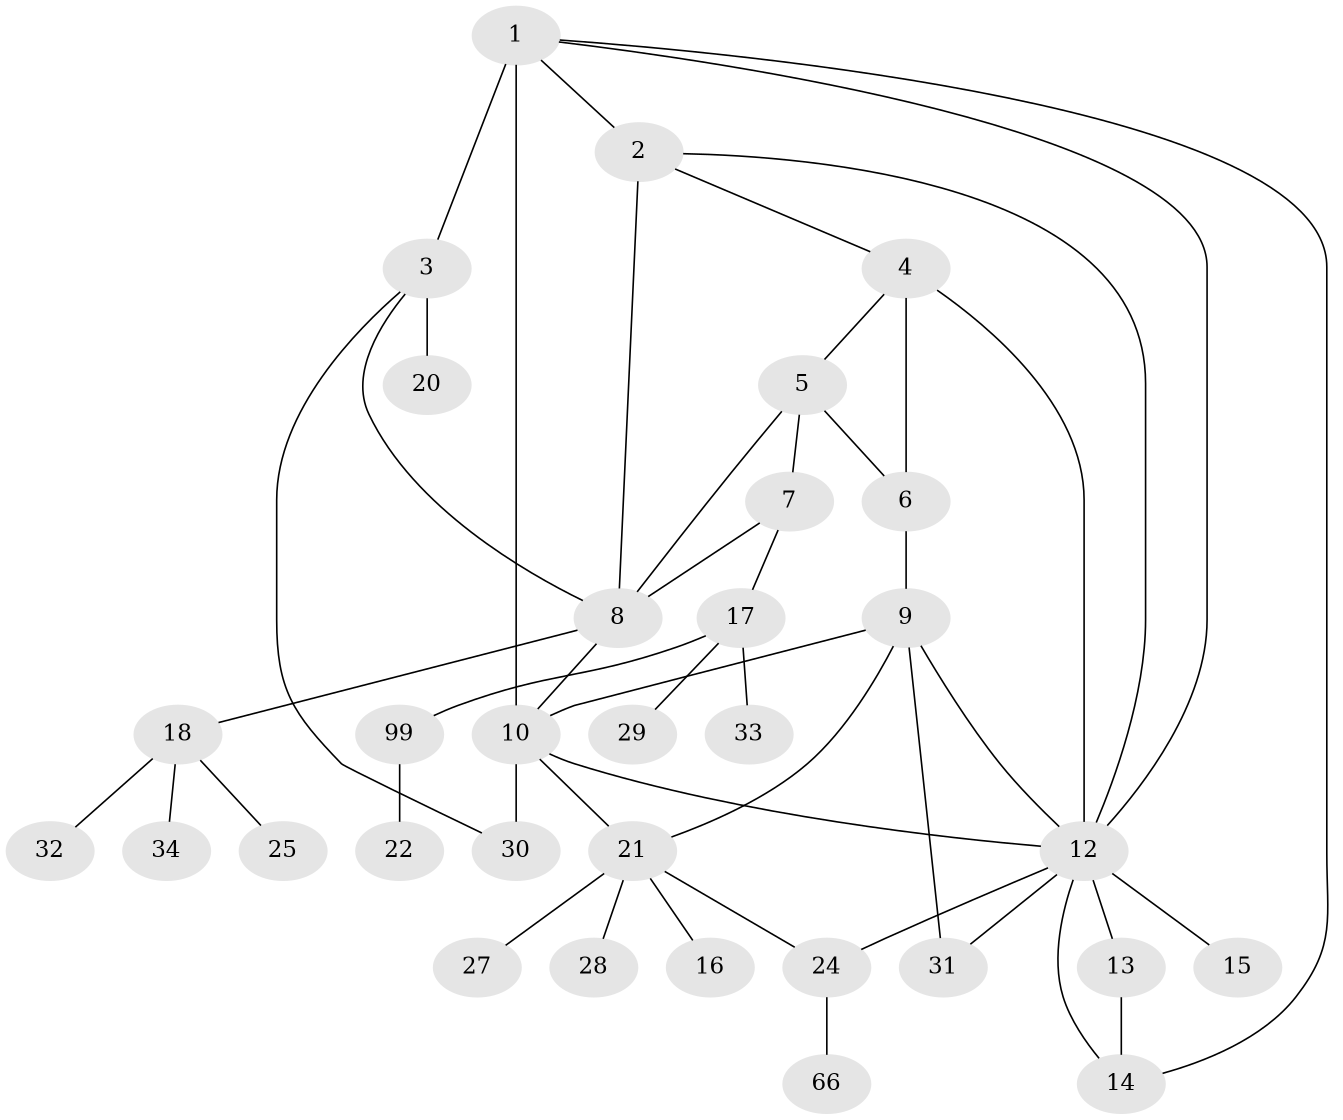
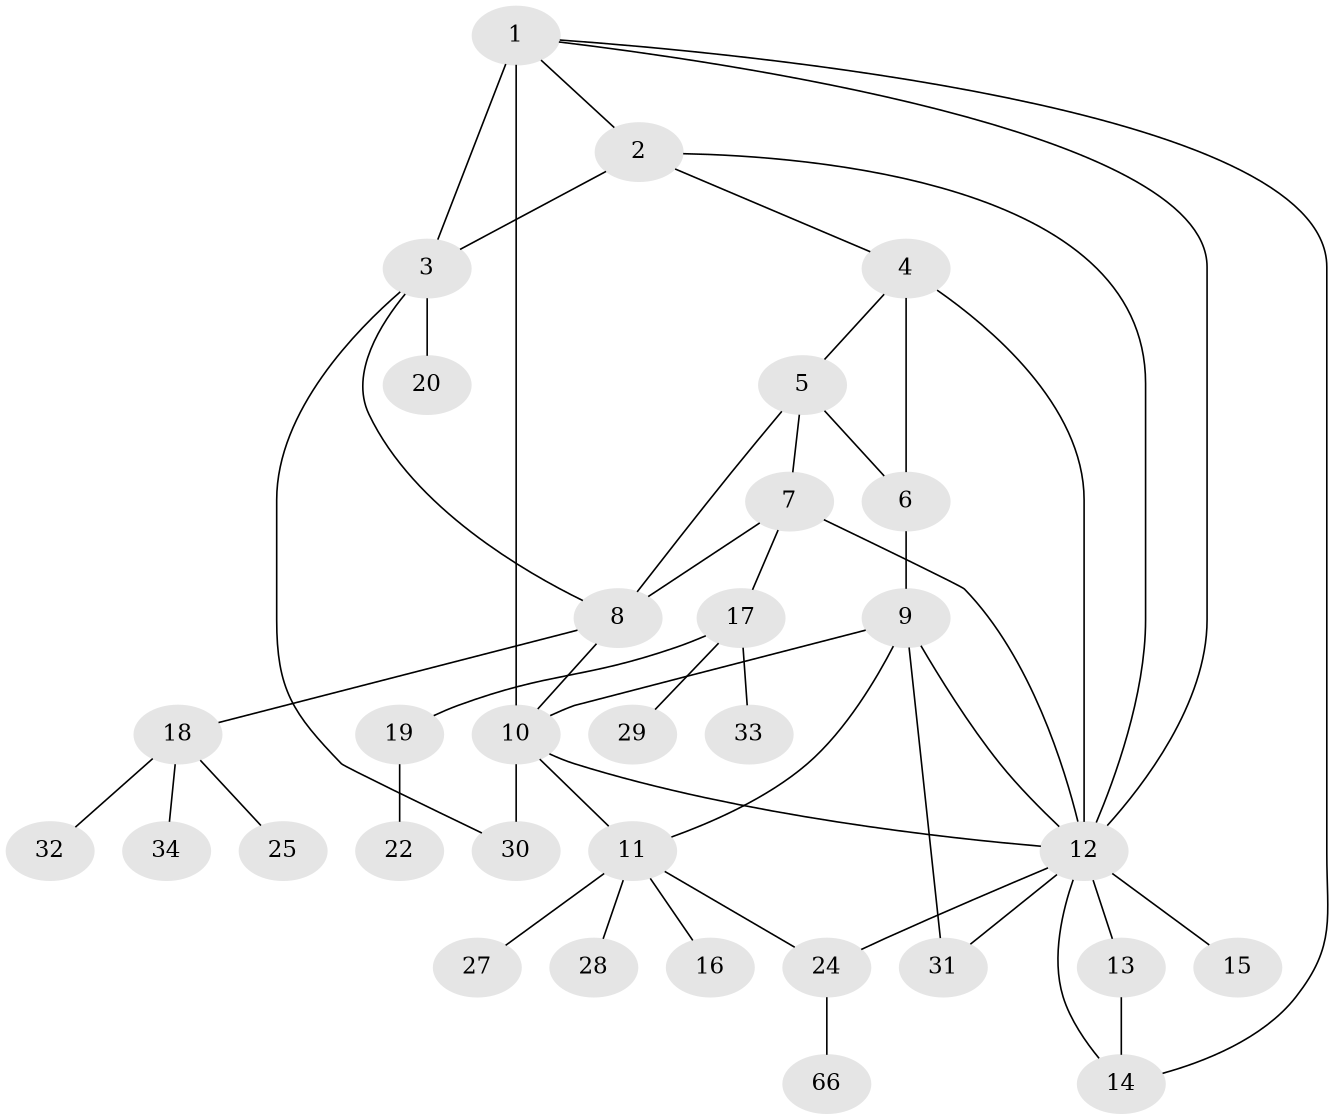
(629, 385) -> (533, 210)
none -> (997, 630)
(400, 735) -> (400, 735)
(633, 851) -> (633, 851)
